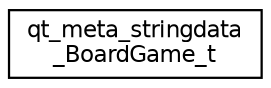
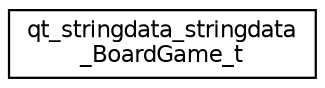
(135, 44) -> (162, 44)
